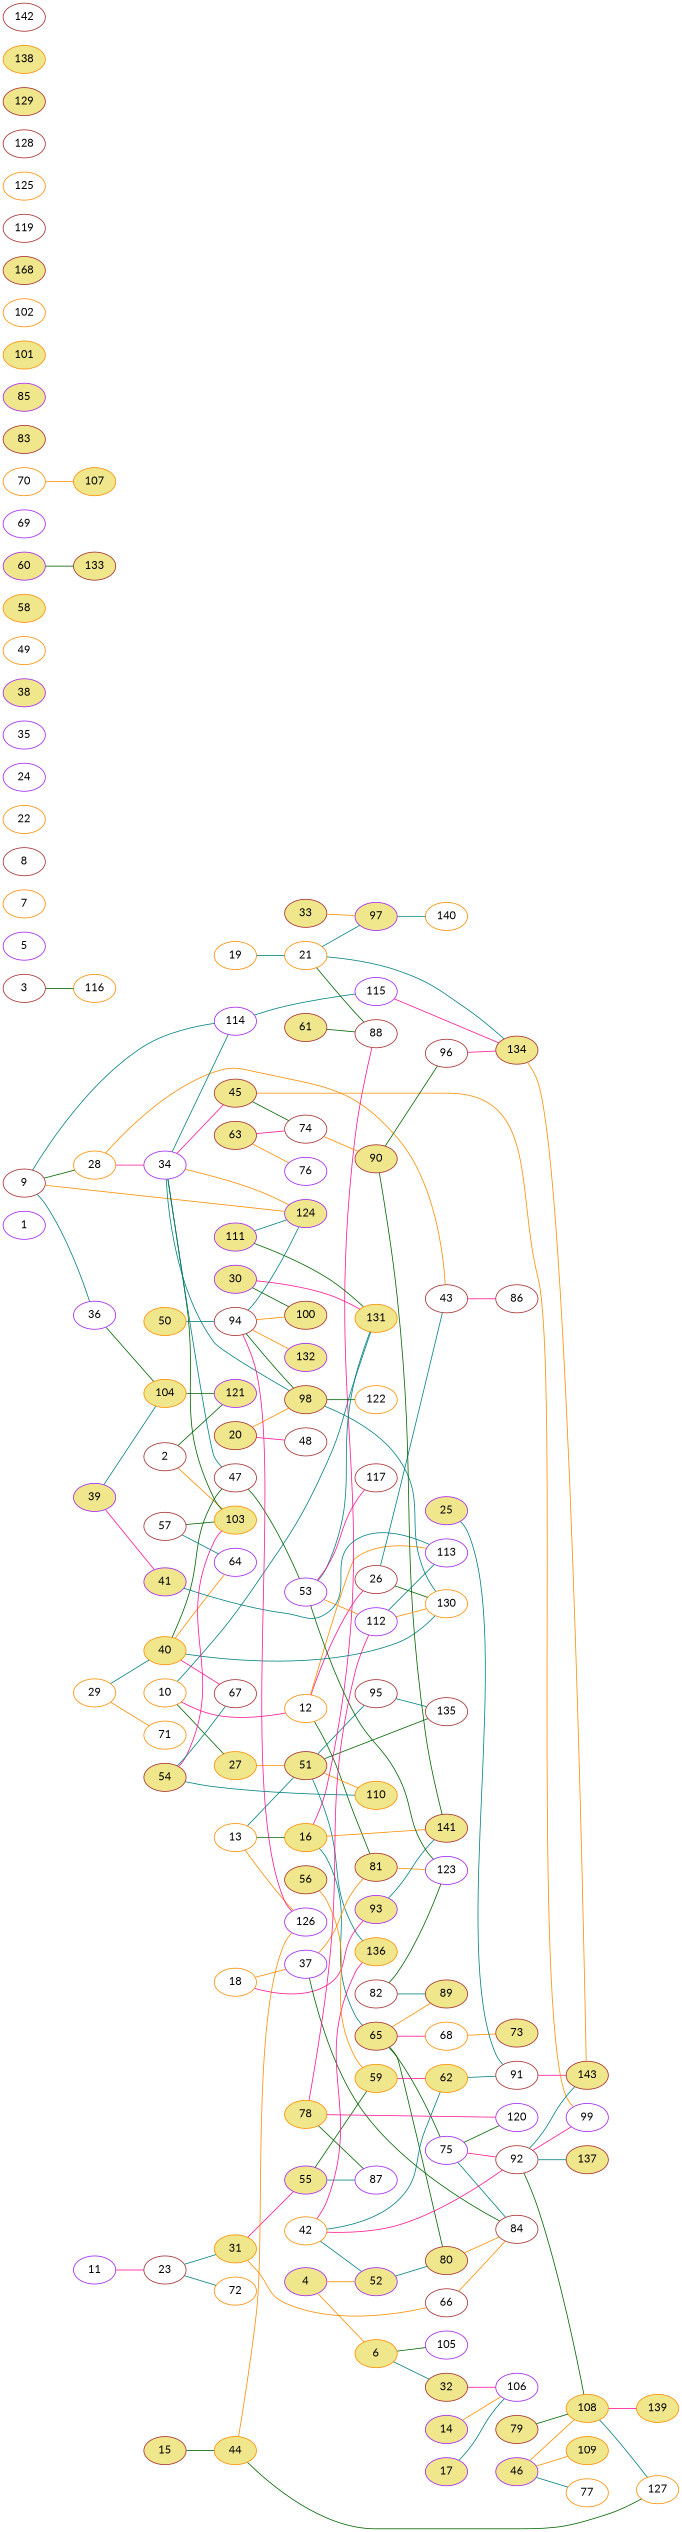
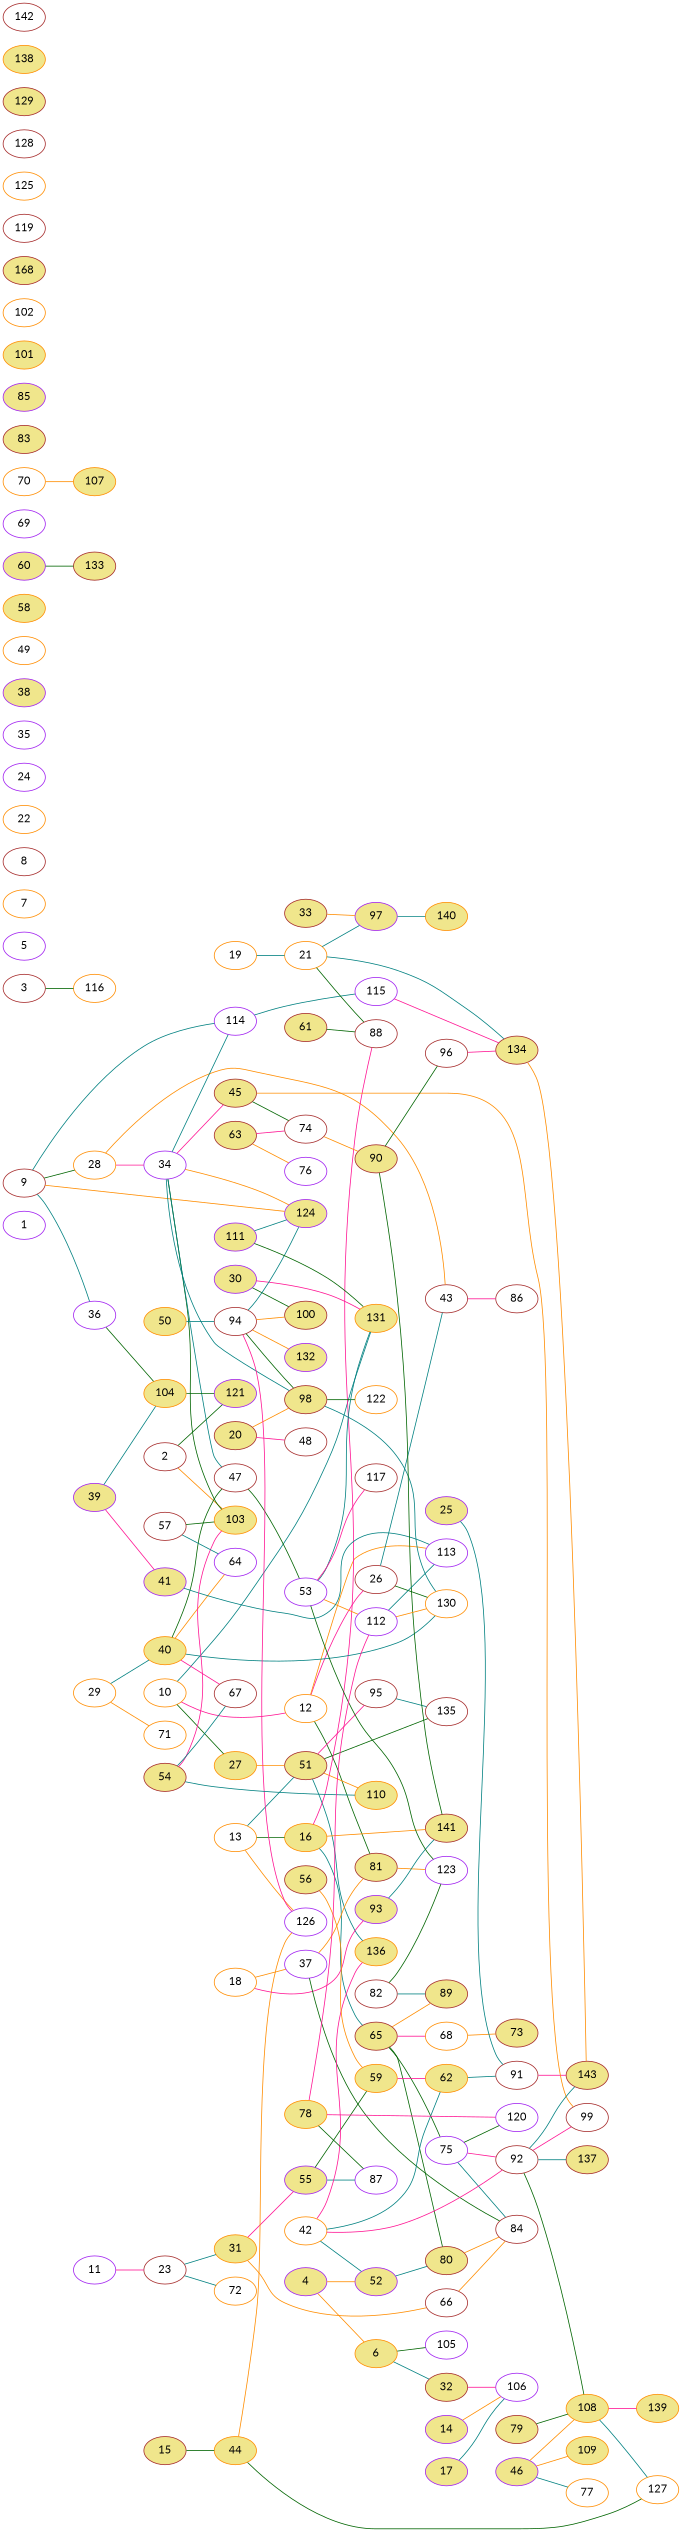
(446, 916) -> (446, 916)
(350, 1720) -> (350, 1720)
(587, 2118) -> (587, 2118)
